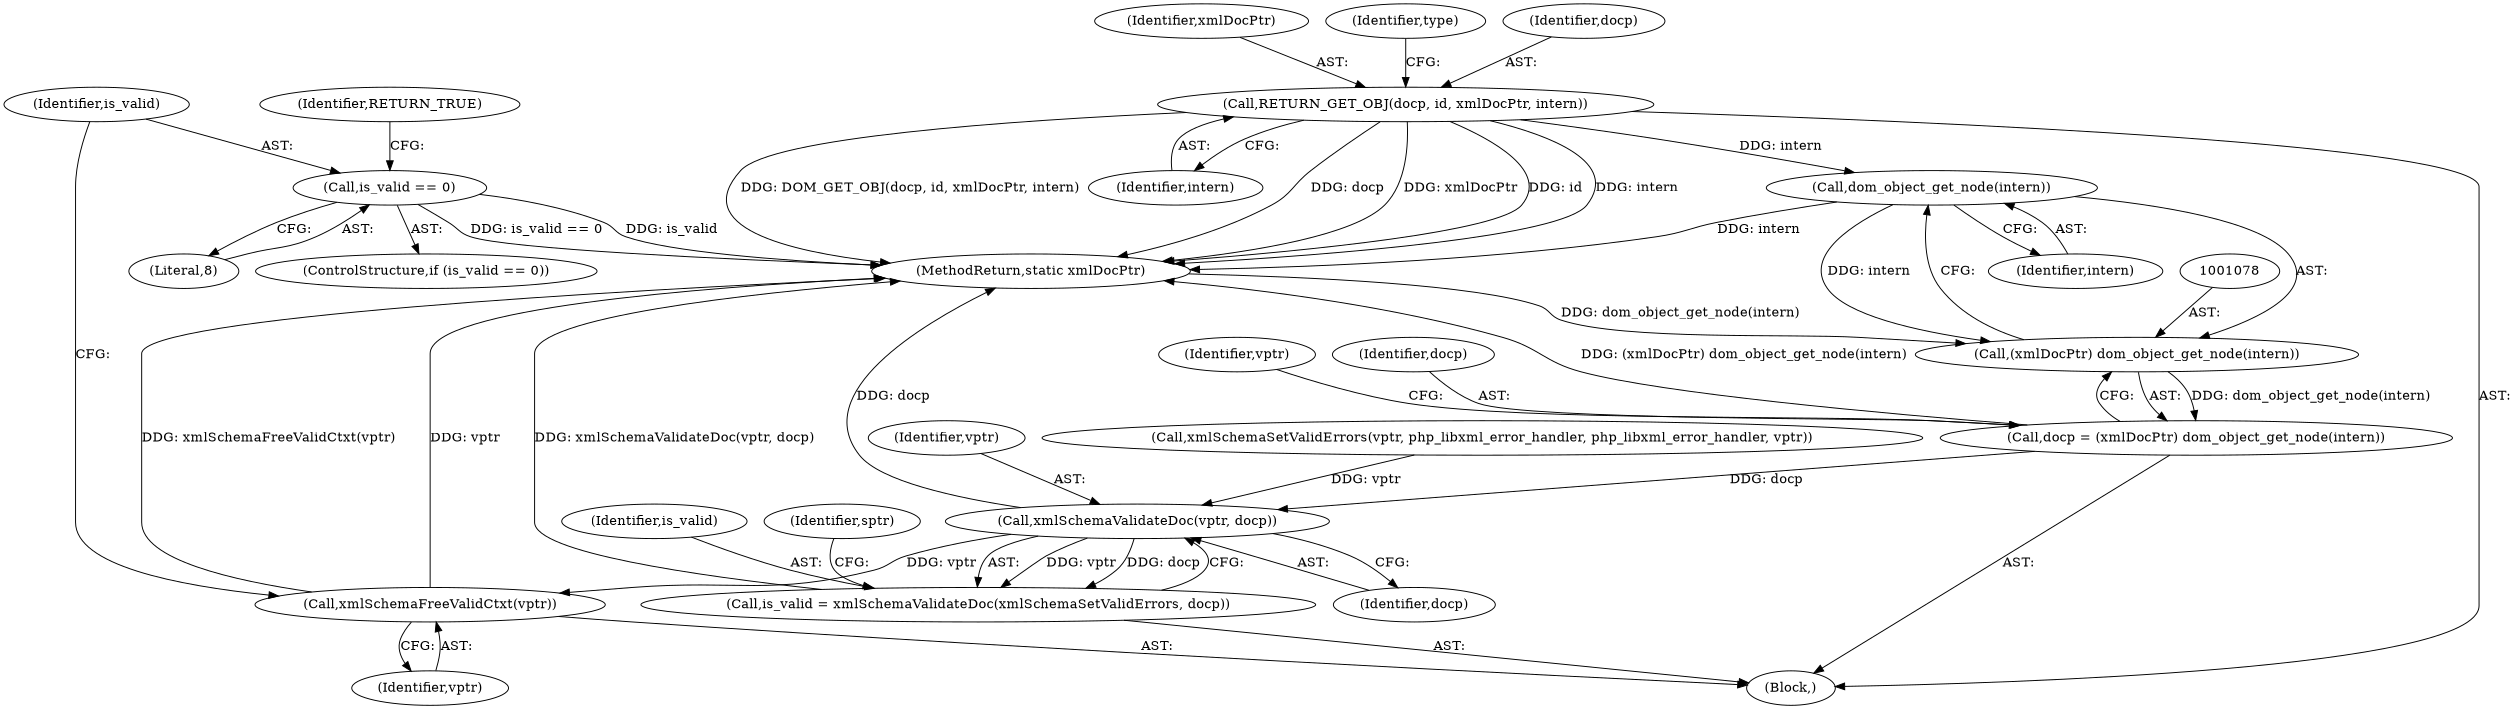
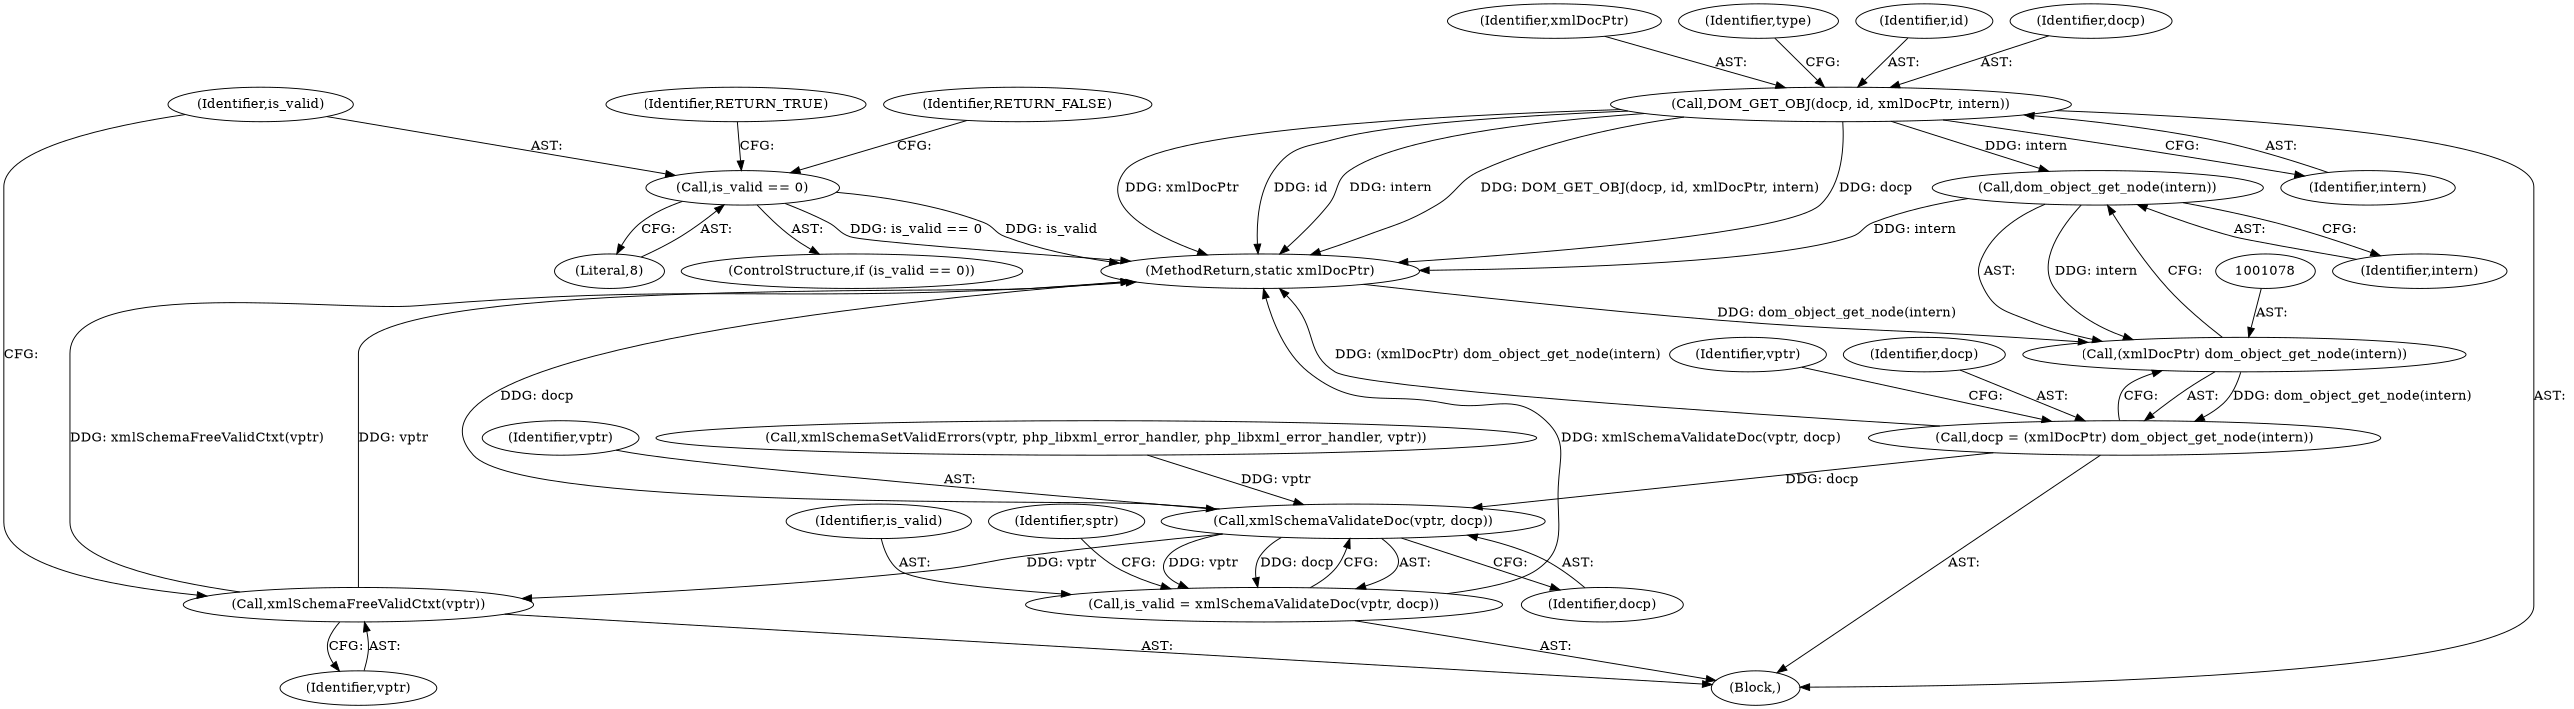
none -> (1924, 21)
none -> (1018, 104)
(1406, 104) -> (1841, 104)
(978, 605) -> (1264, 605)
